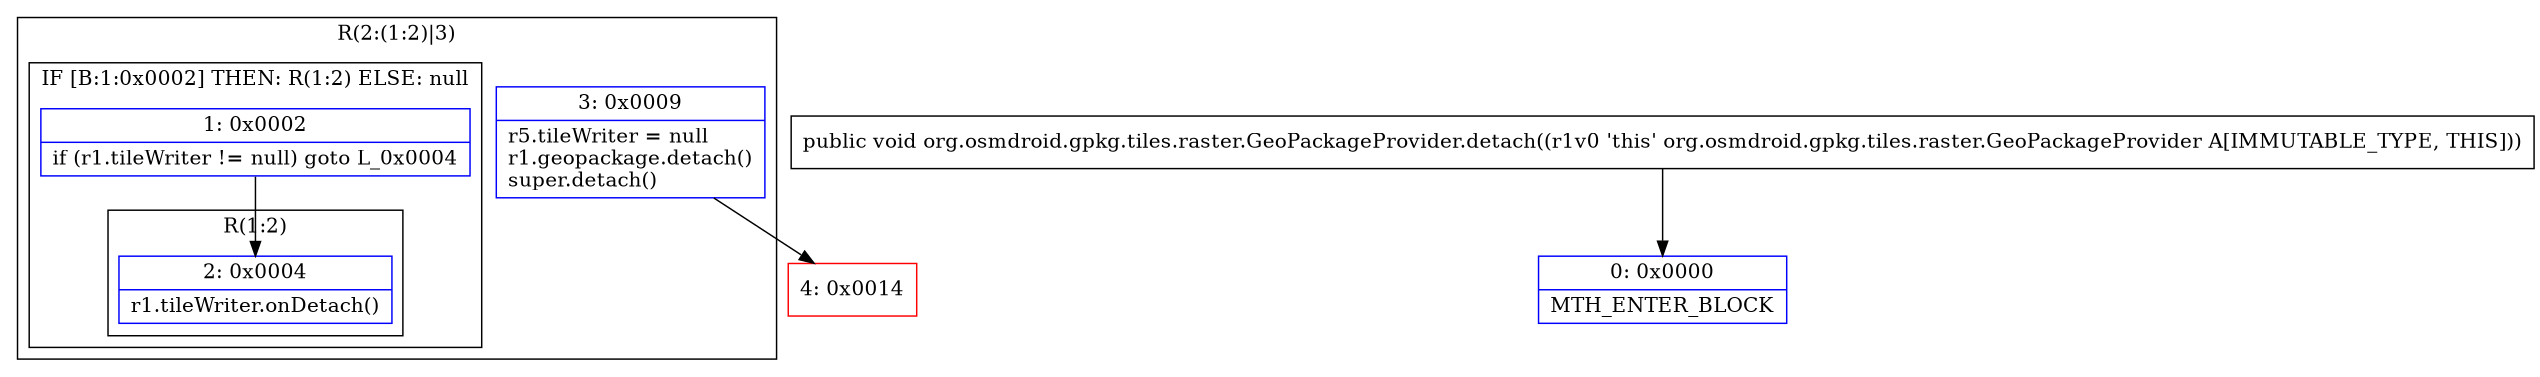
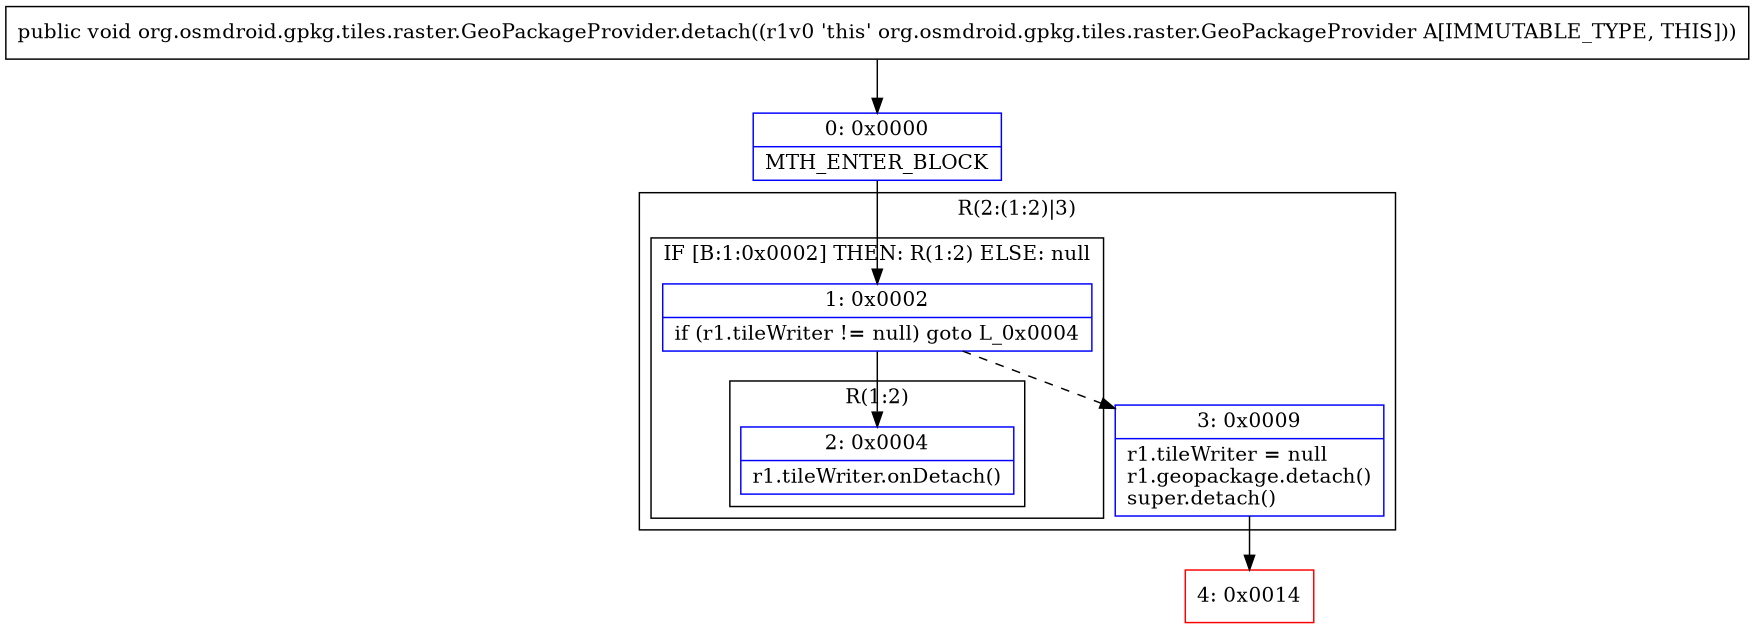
(609, 136) -> (1228, 455)
none -> (877, 225)
none -> (1035, 378)
